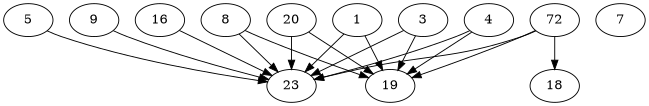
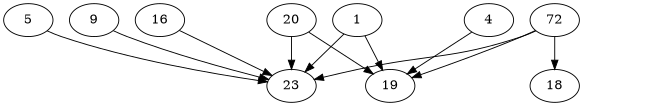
(226, 20) -> none
(423, 20) -> none
(621, 20) -> none
(416, 51) -> none
